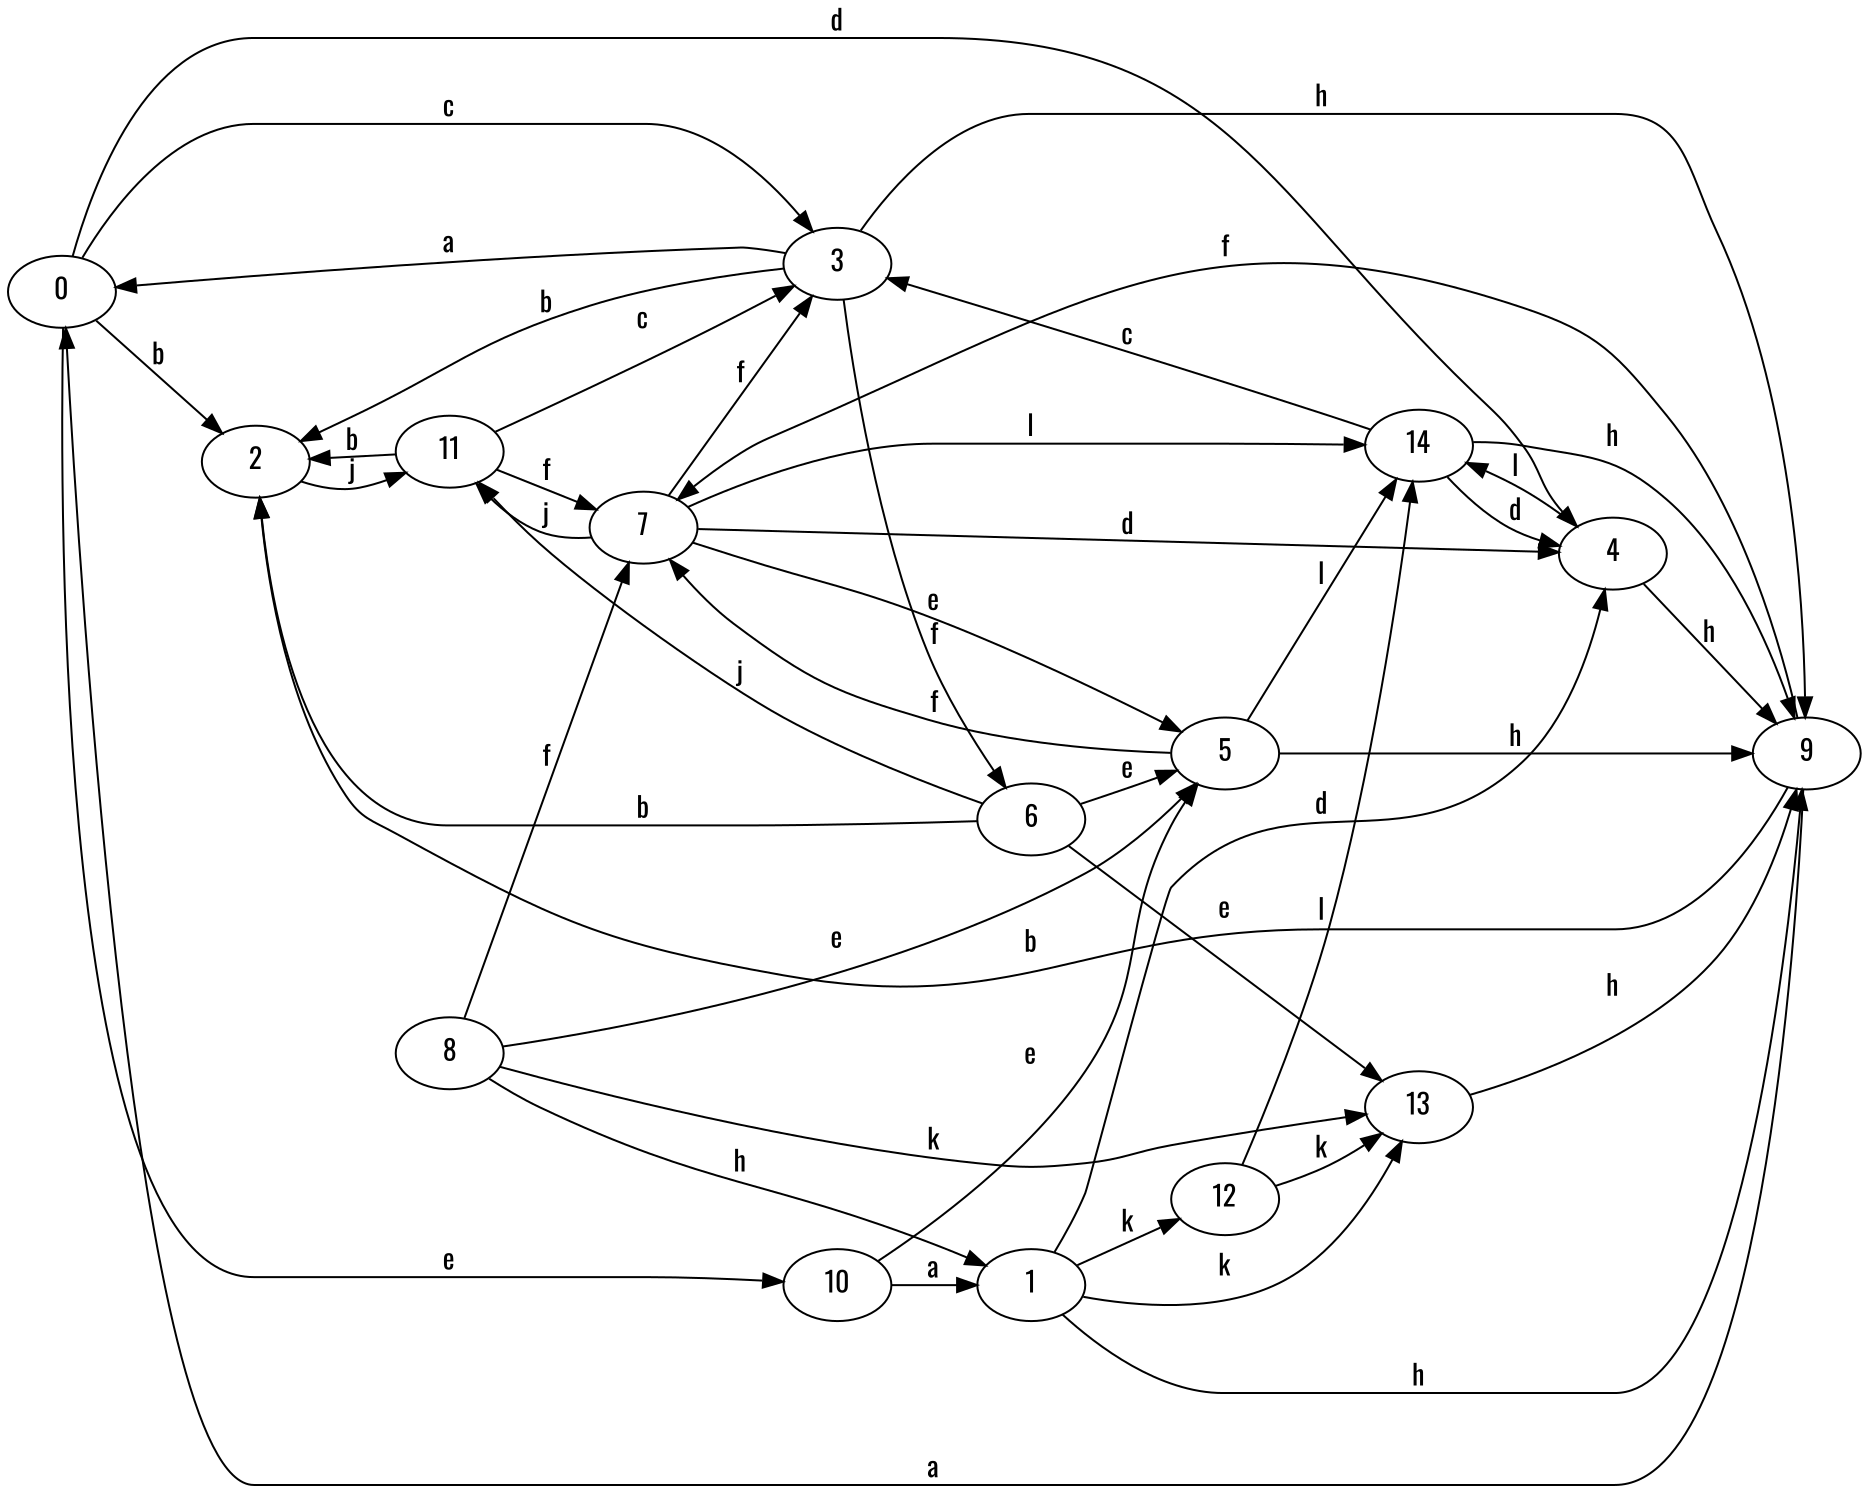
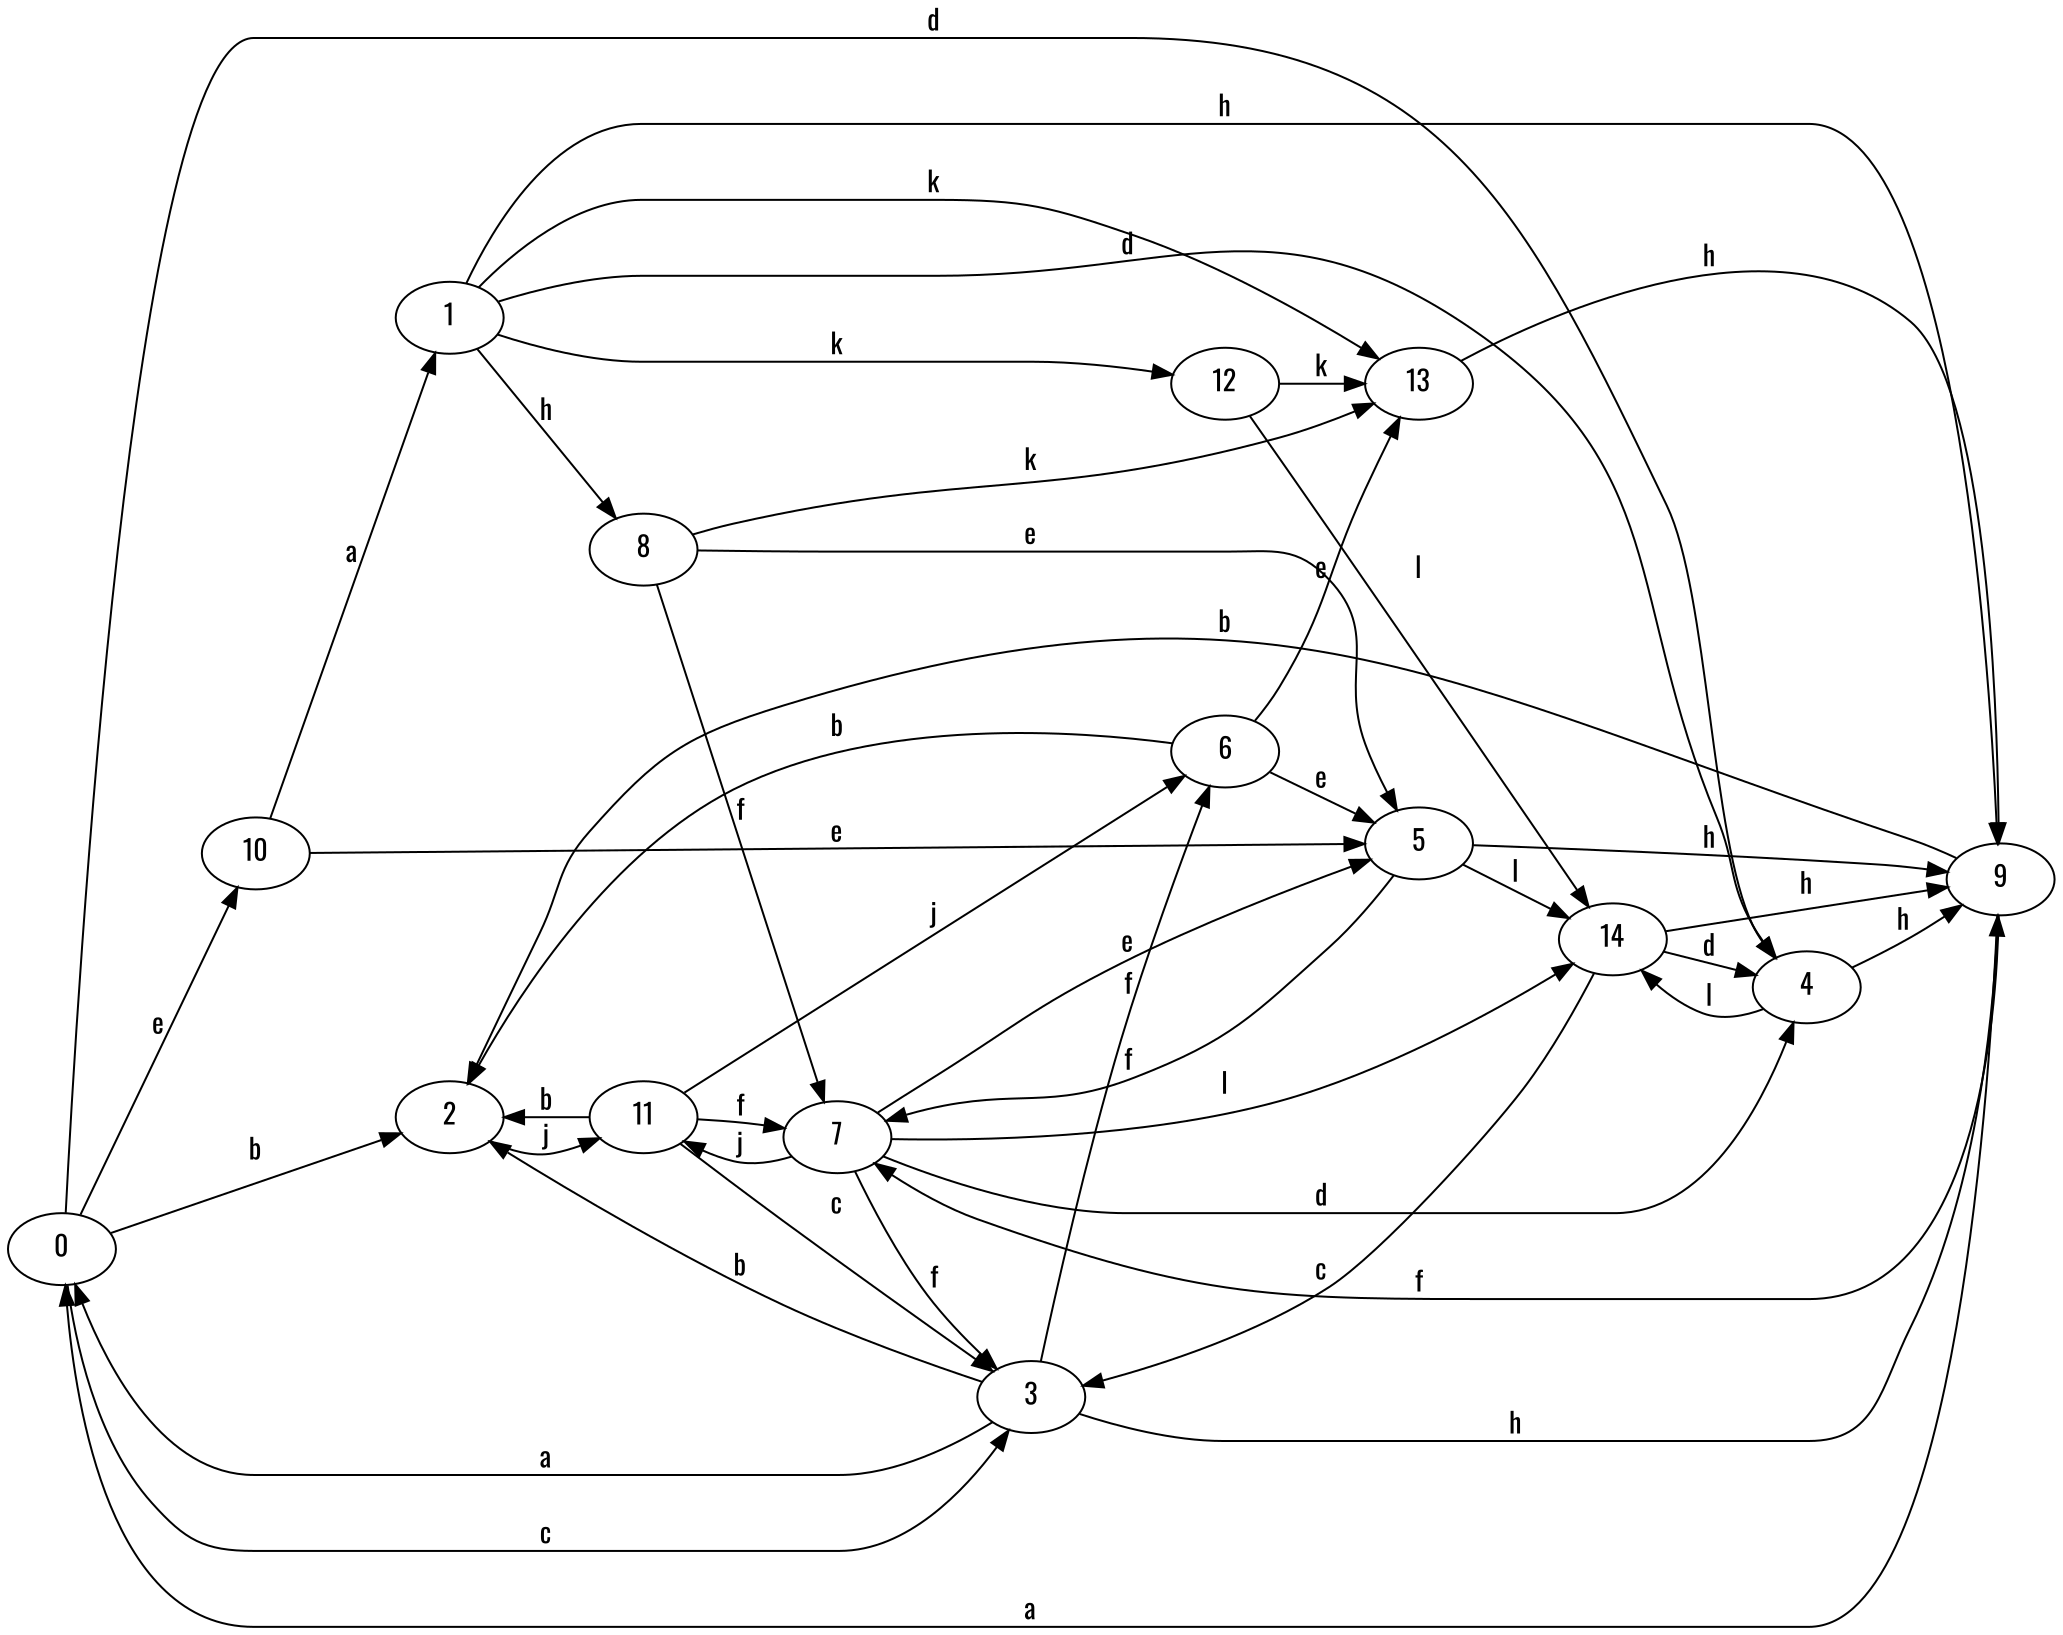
(721, 679) -> (926, 940)
(724, 1178) -> (540, 426)
